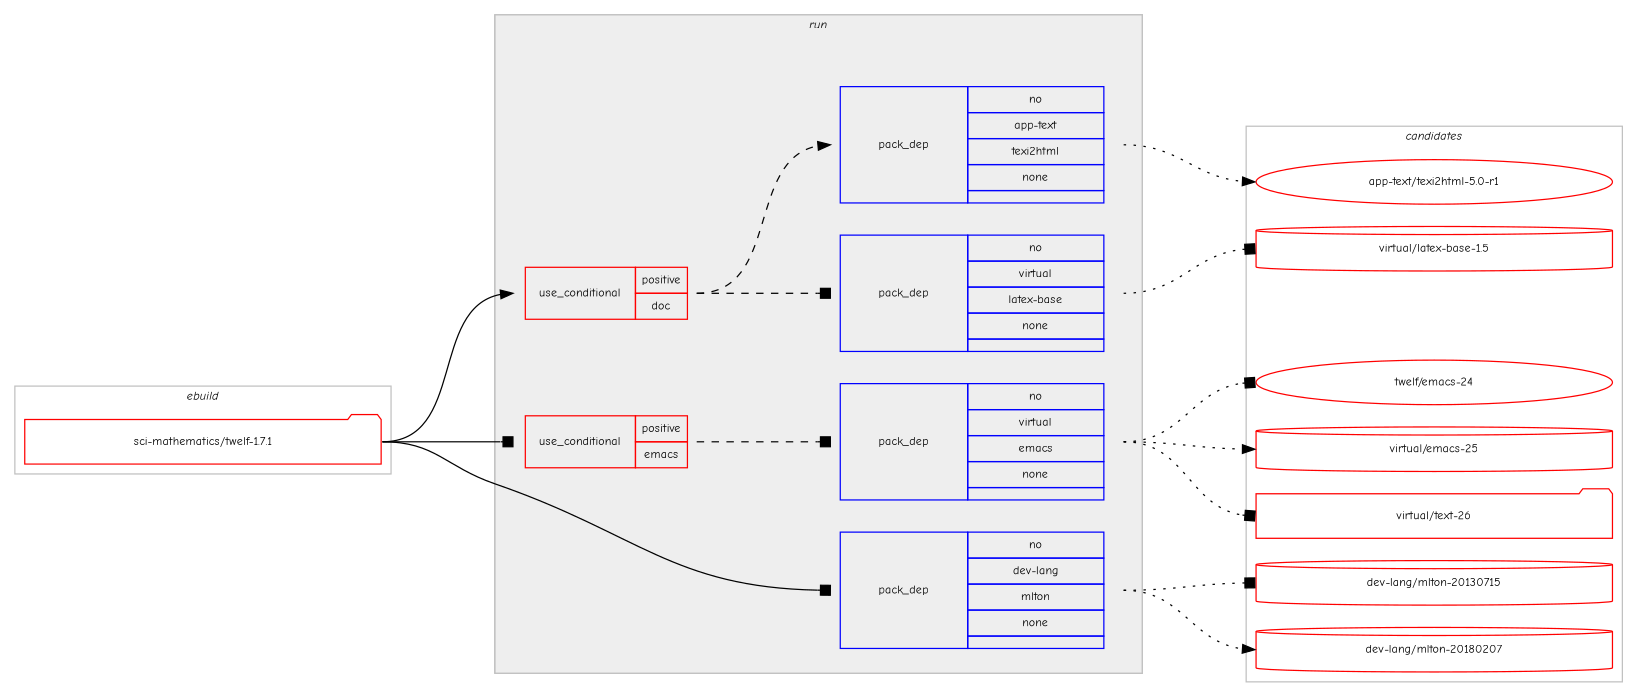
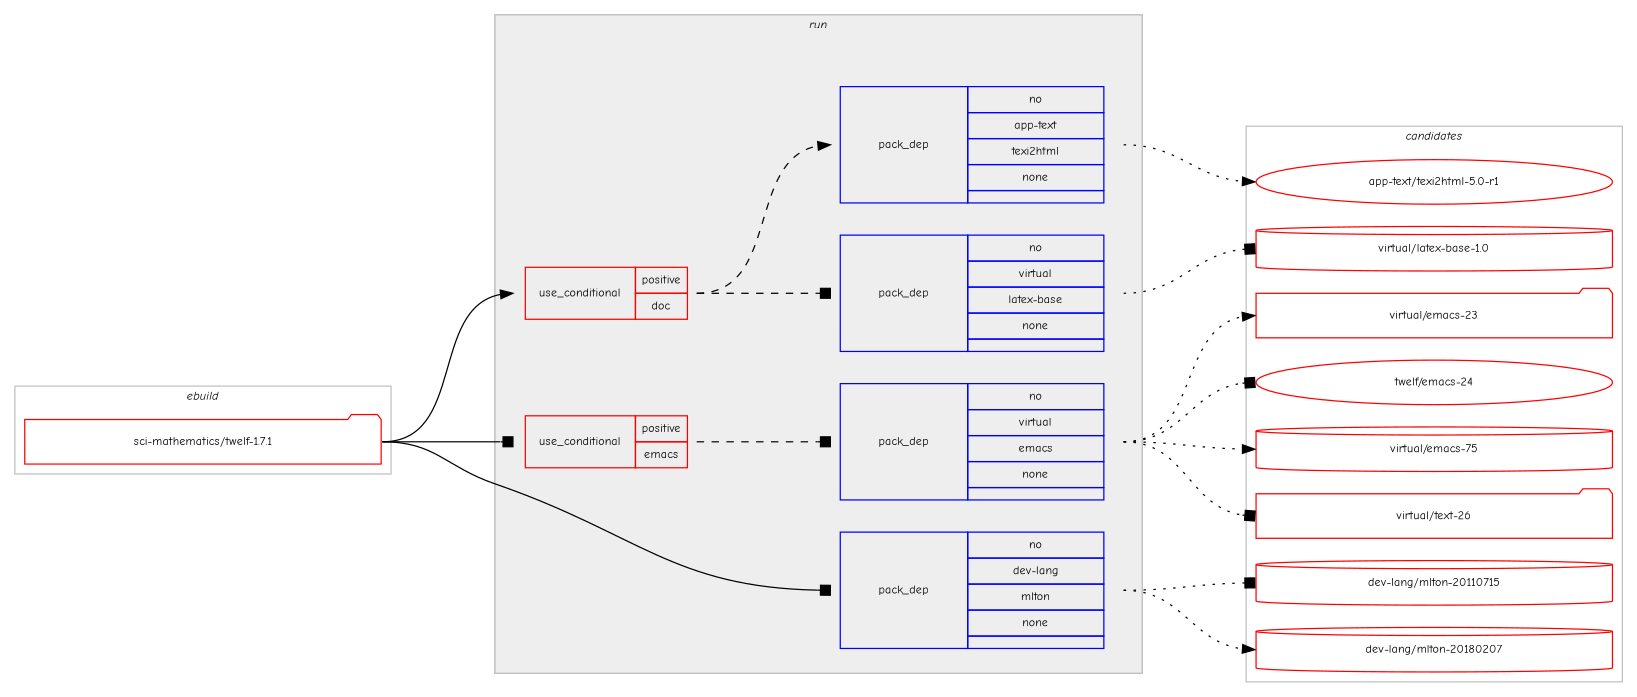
(1434, 249) -> (1434, 249)
none -> (1434, 316)
(1434, 449) -> (1434, 449)
(1434, 583) -> (1434, 583)
